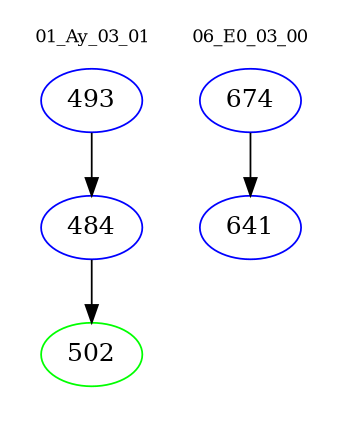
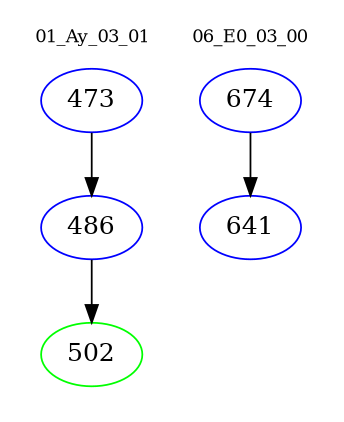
(92, 101) -> (92, 101)
(92, 228) -> (92, 228)
